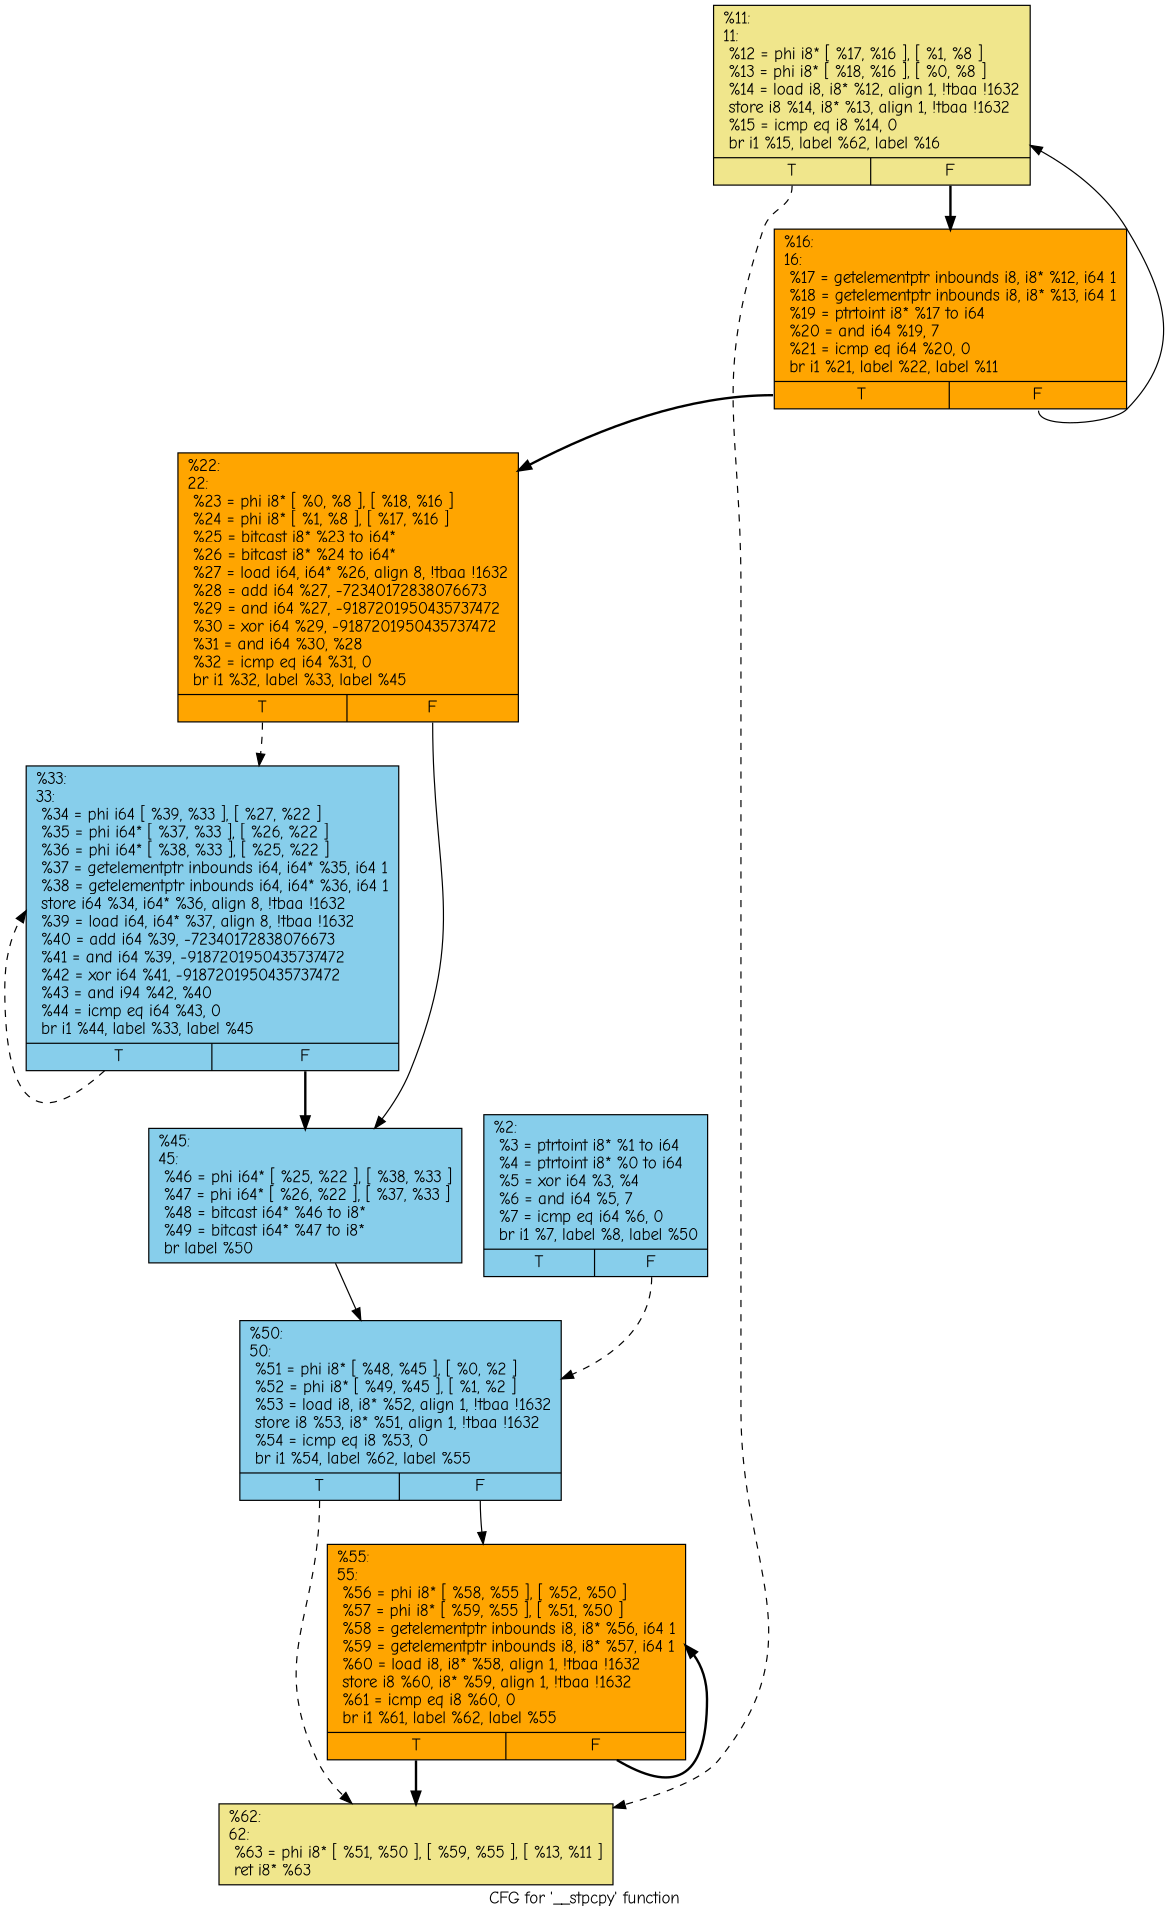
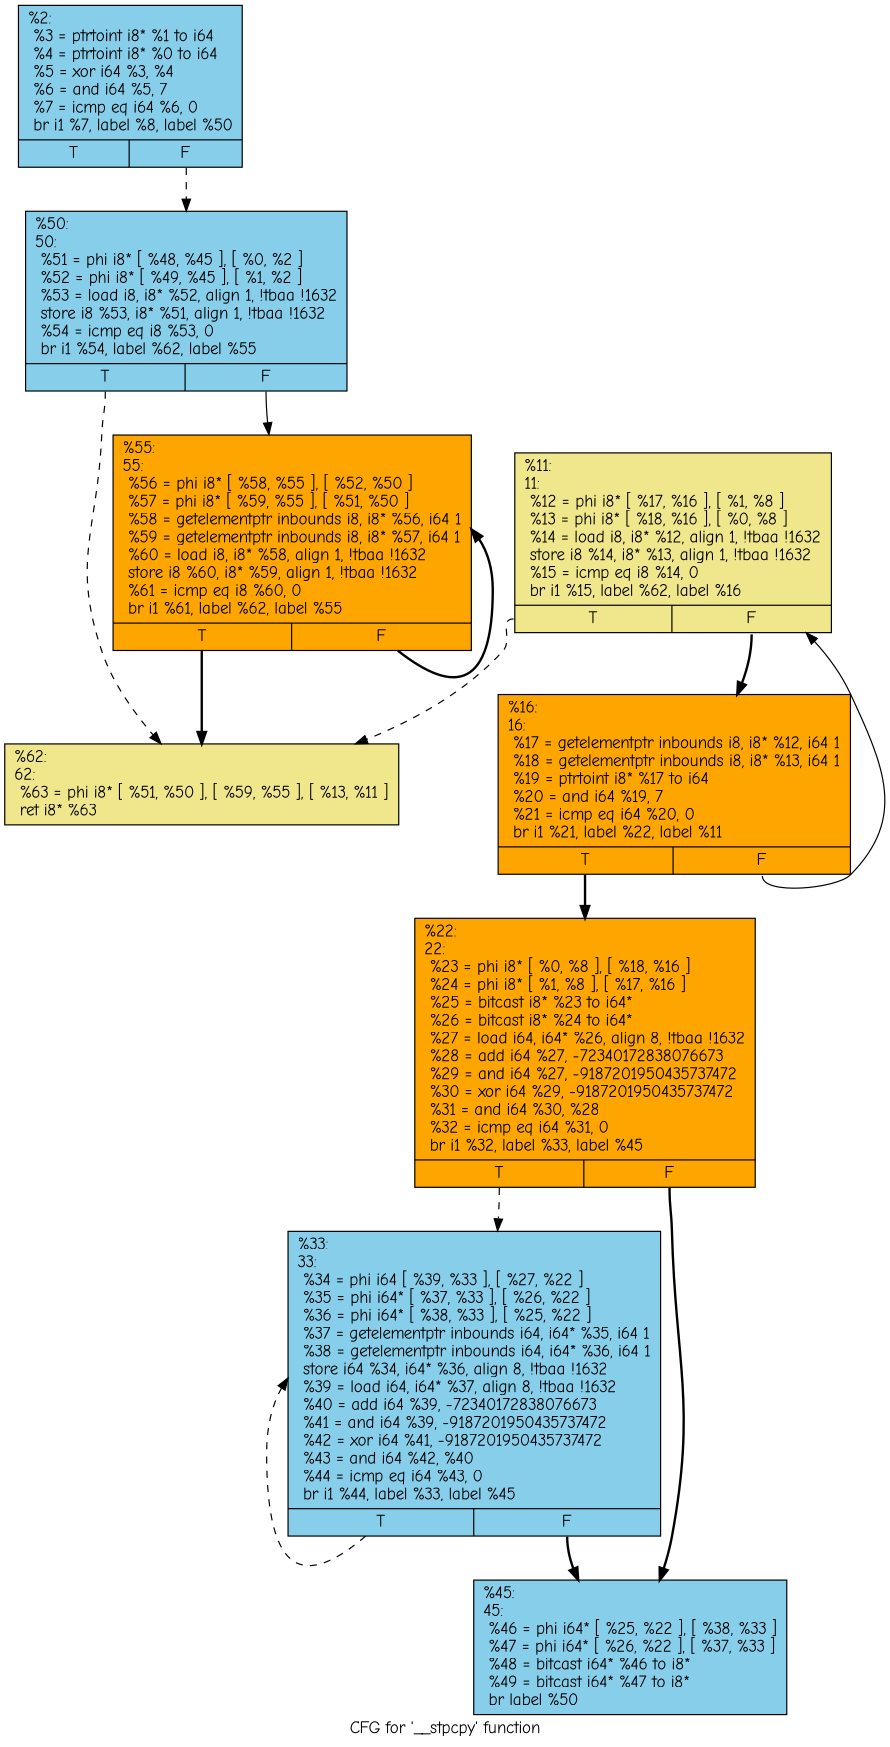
(443, 927) -> (682, 1379)
(124, 993) -> (386, 1459)
(346, 1286) -> none
